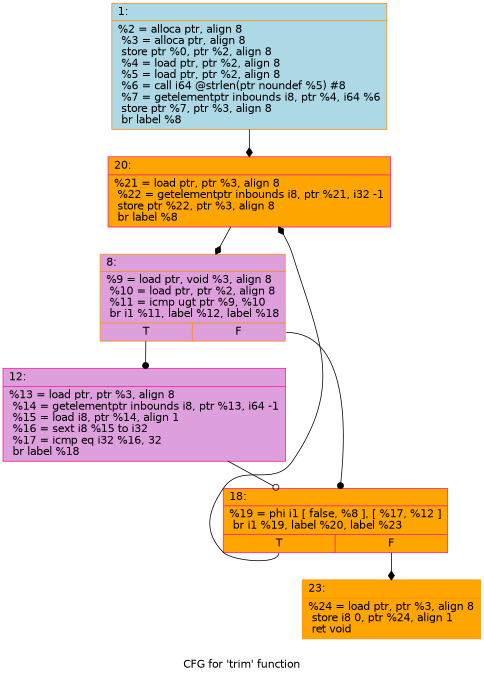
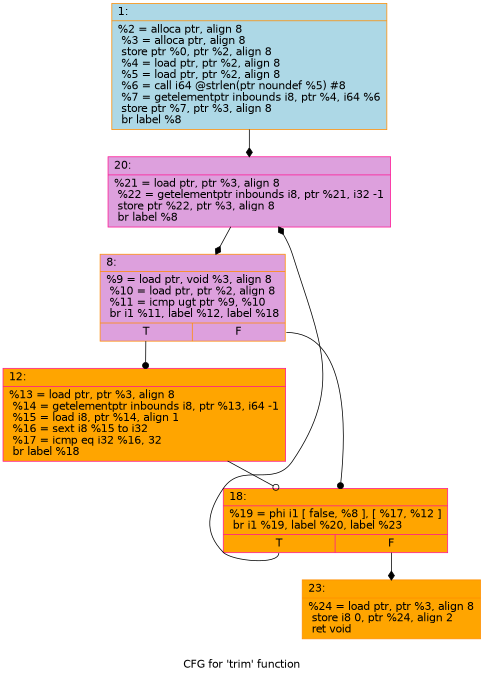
(249, 192) -> (249, 192)
(144, 415) -> (144, 415)
(381, 618) -> (381, 618)
